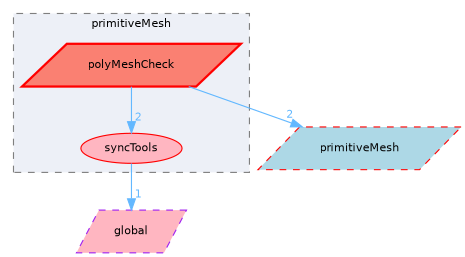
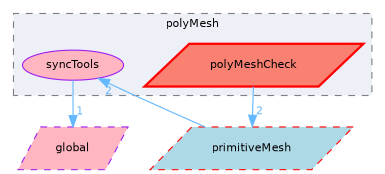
(131, 24) -> (193, 24)
(131, 104) -> (157, 105)
(131, 148) -> (73, 65)
